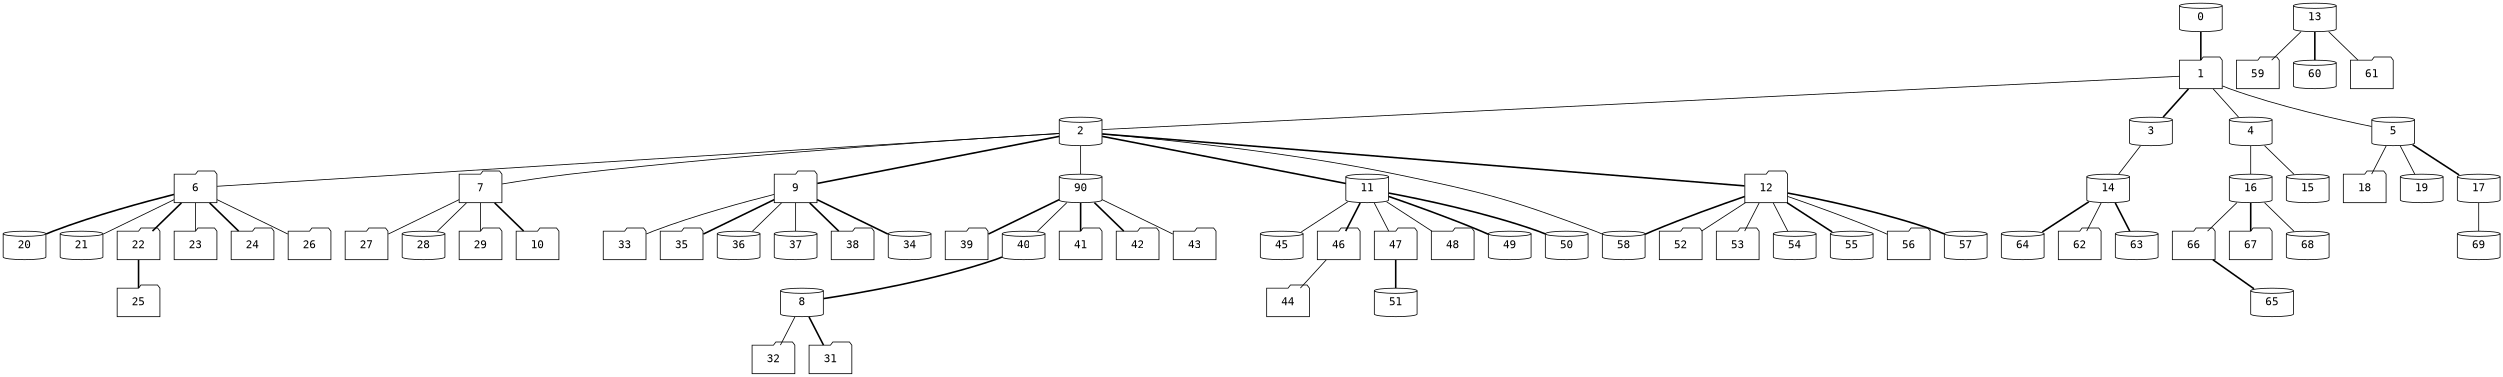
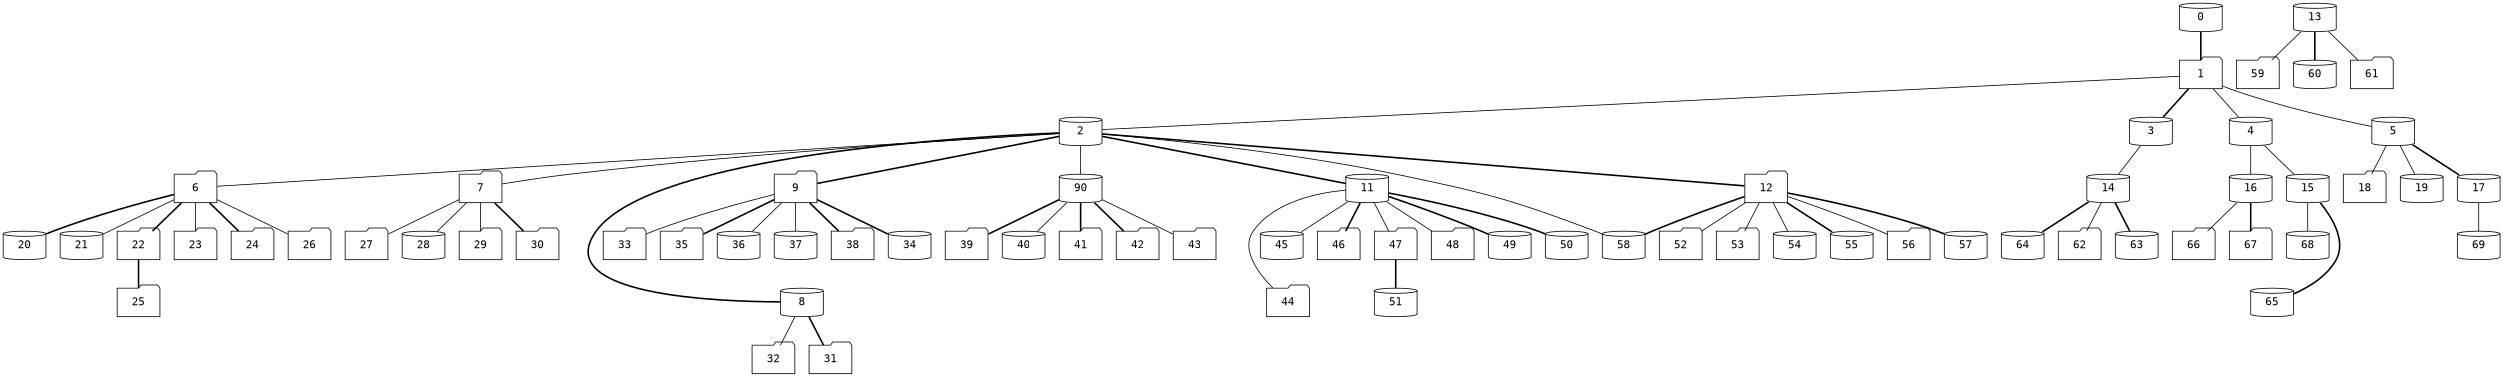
(2279, 217) -> (2308, 217)
(538, 245) -> (538, 245)
(1313, 274) -> (1267, 217)
(2233, 274) -> (2337, 257)
(914, 282) -> (707, 177)
